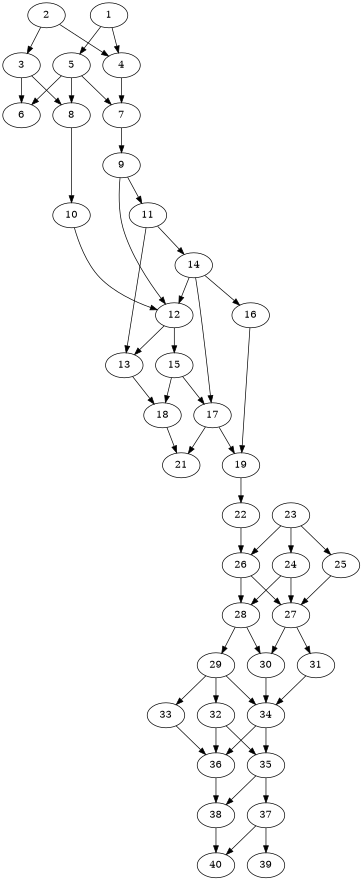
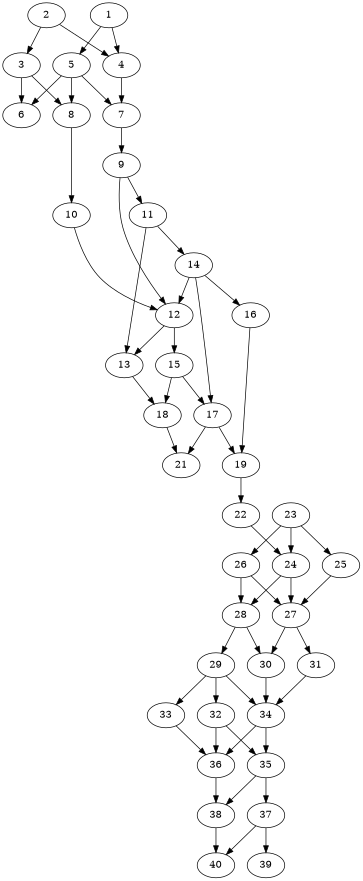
(241, 537) -> (263, 537)
